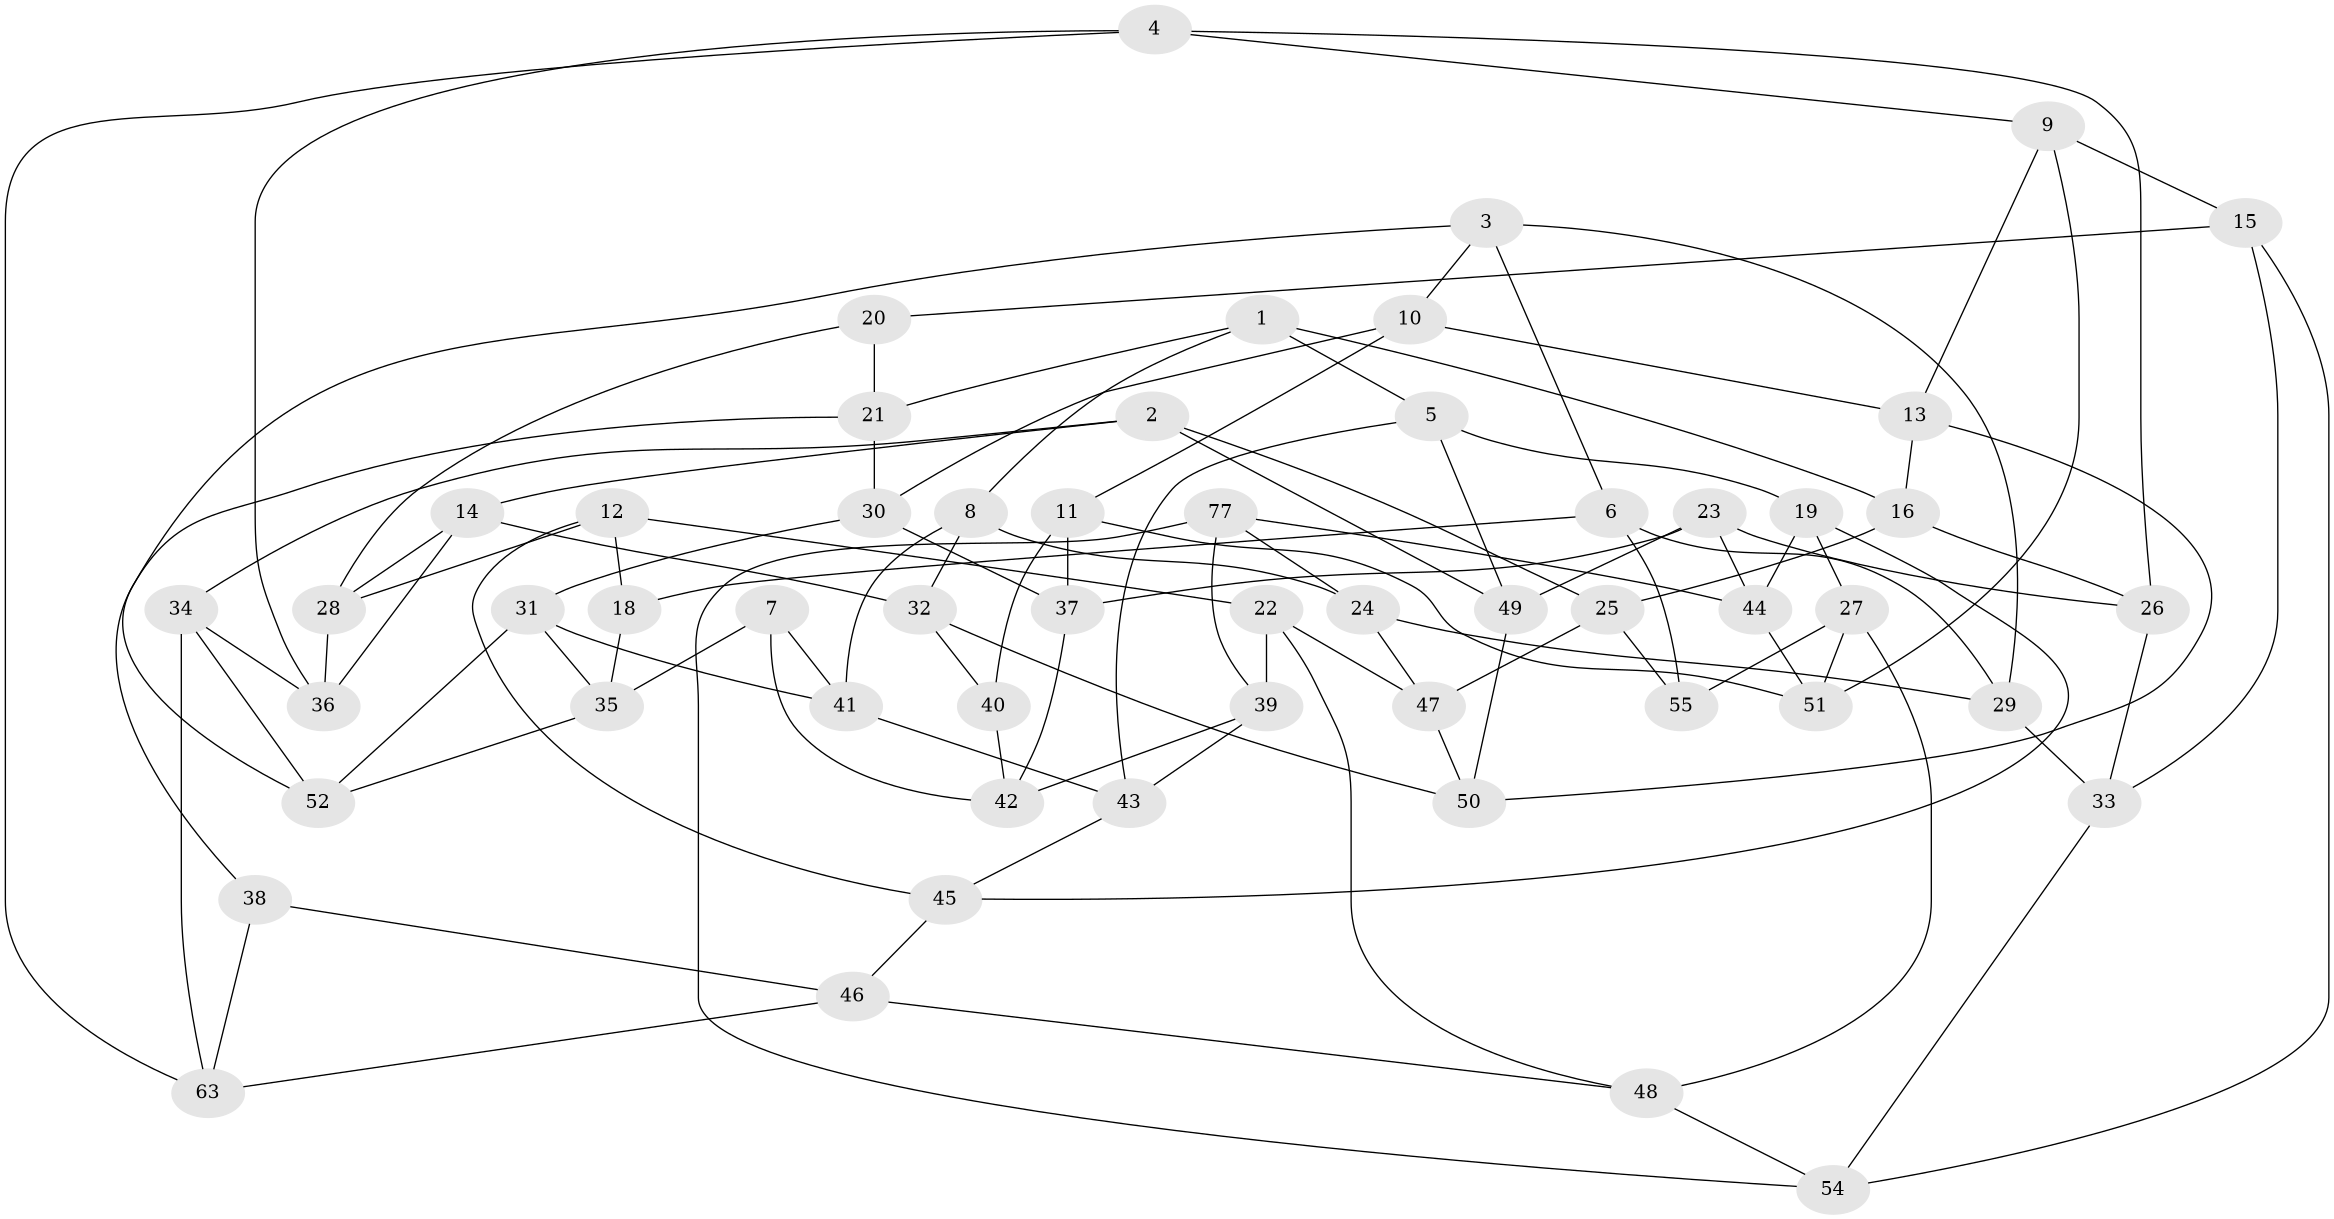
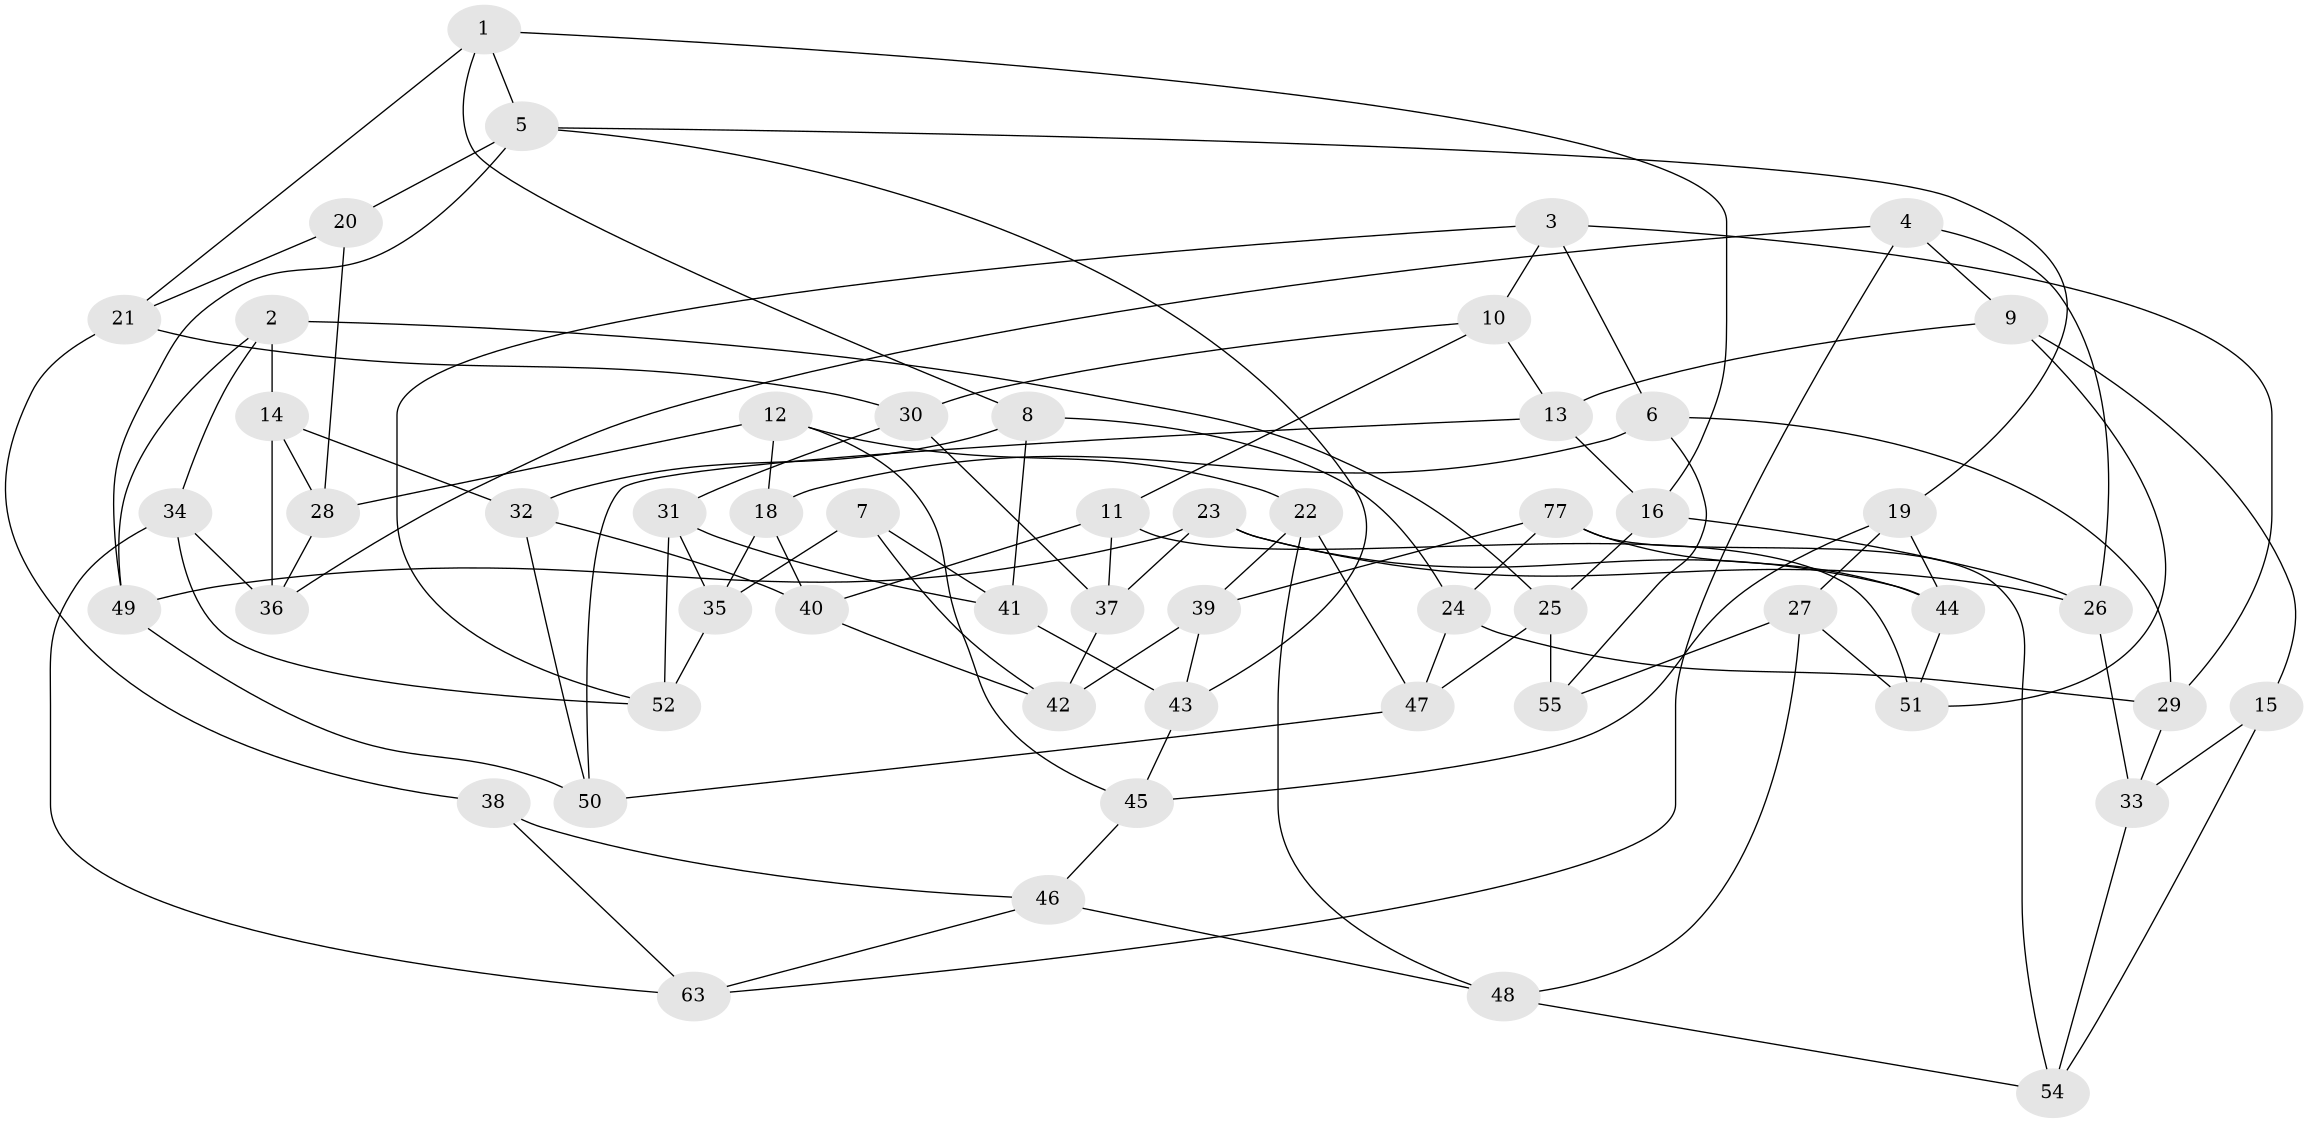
(1560, 271) -> (434, 175)
none -> (793, 570)
